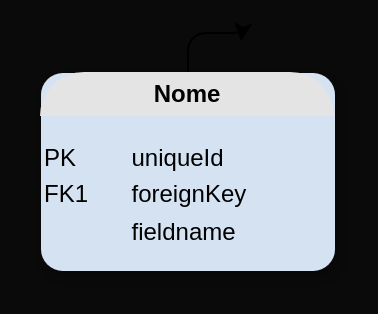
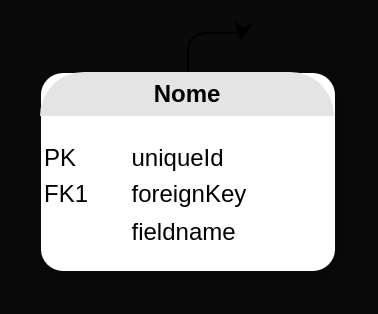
(188, 172) -> (188, 172)
